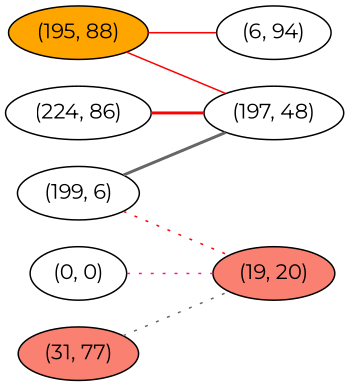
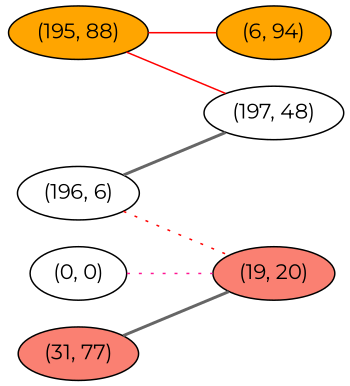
(274, 33) -> (274, 33)
(78, 113) -> none
(78, 193) -> (78, 193)
(176, 314) -> (176, 314)
